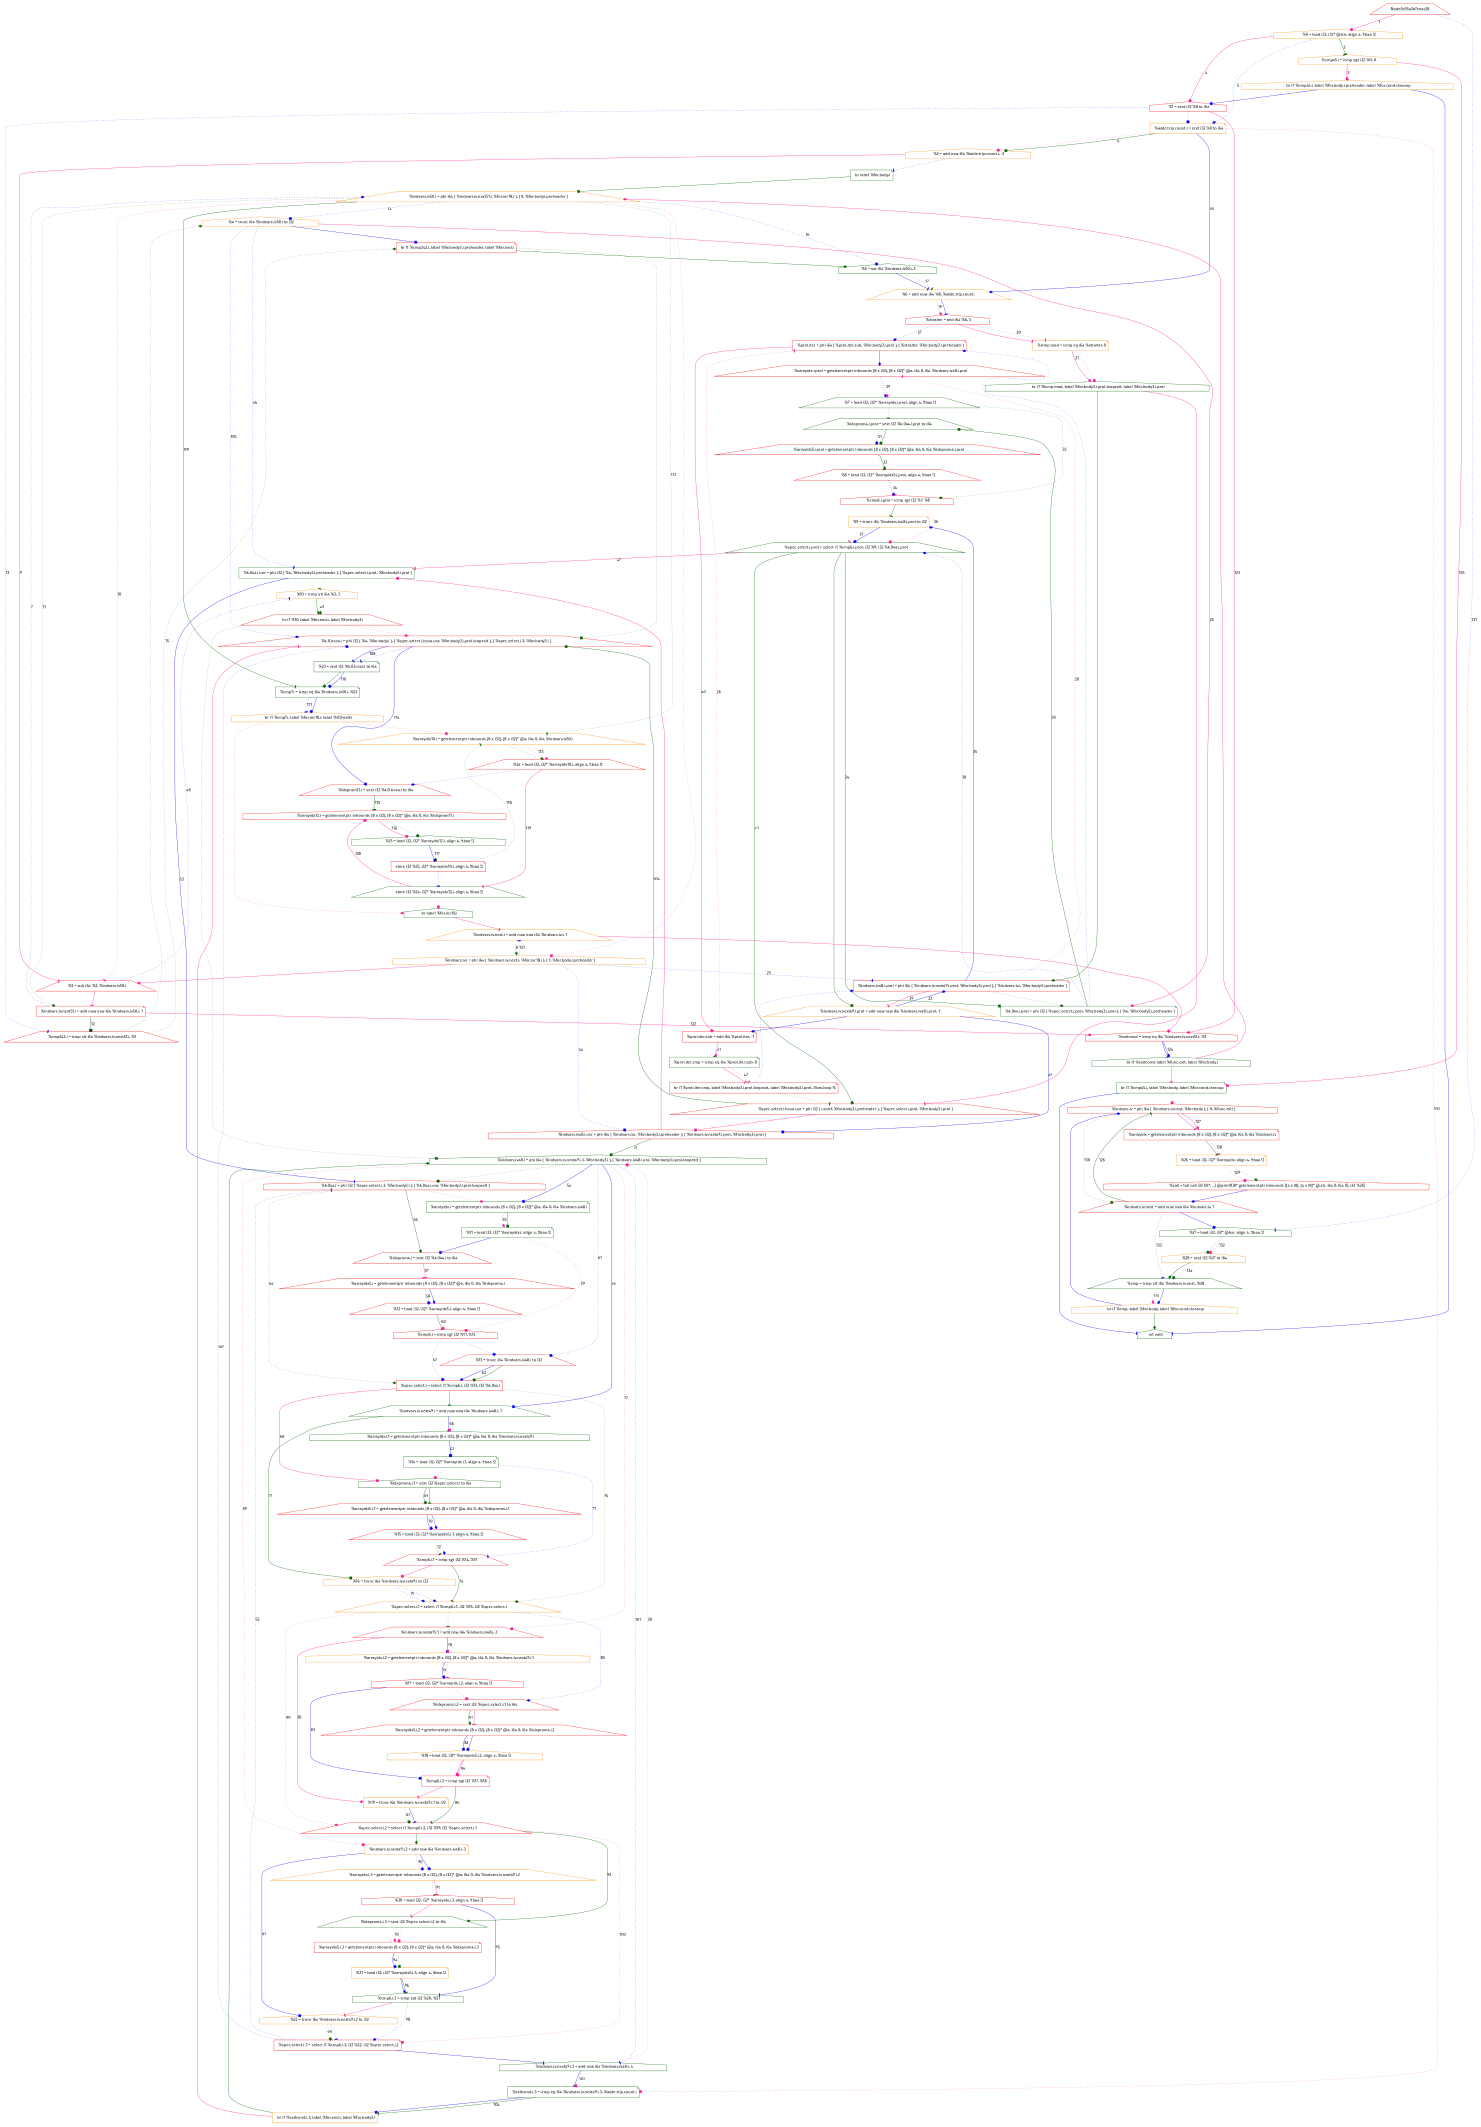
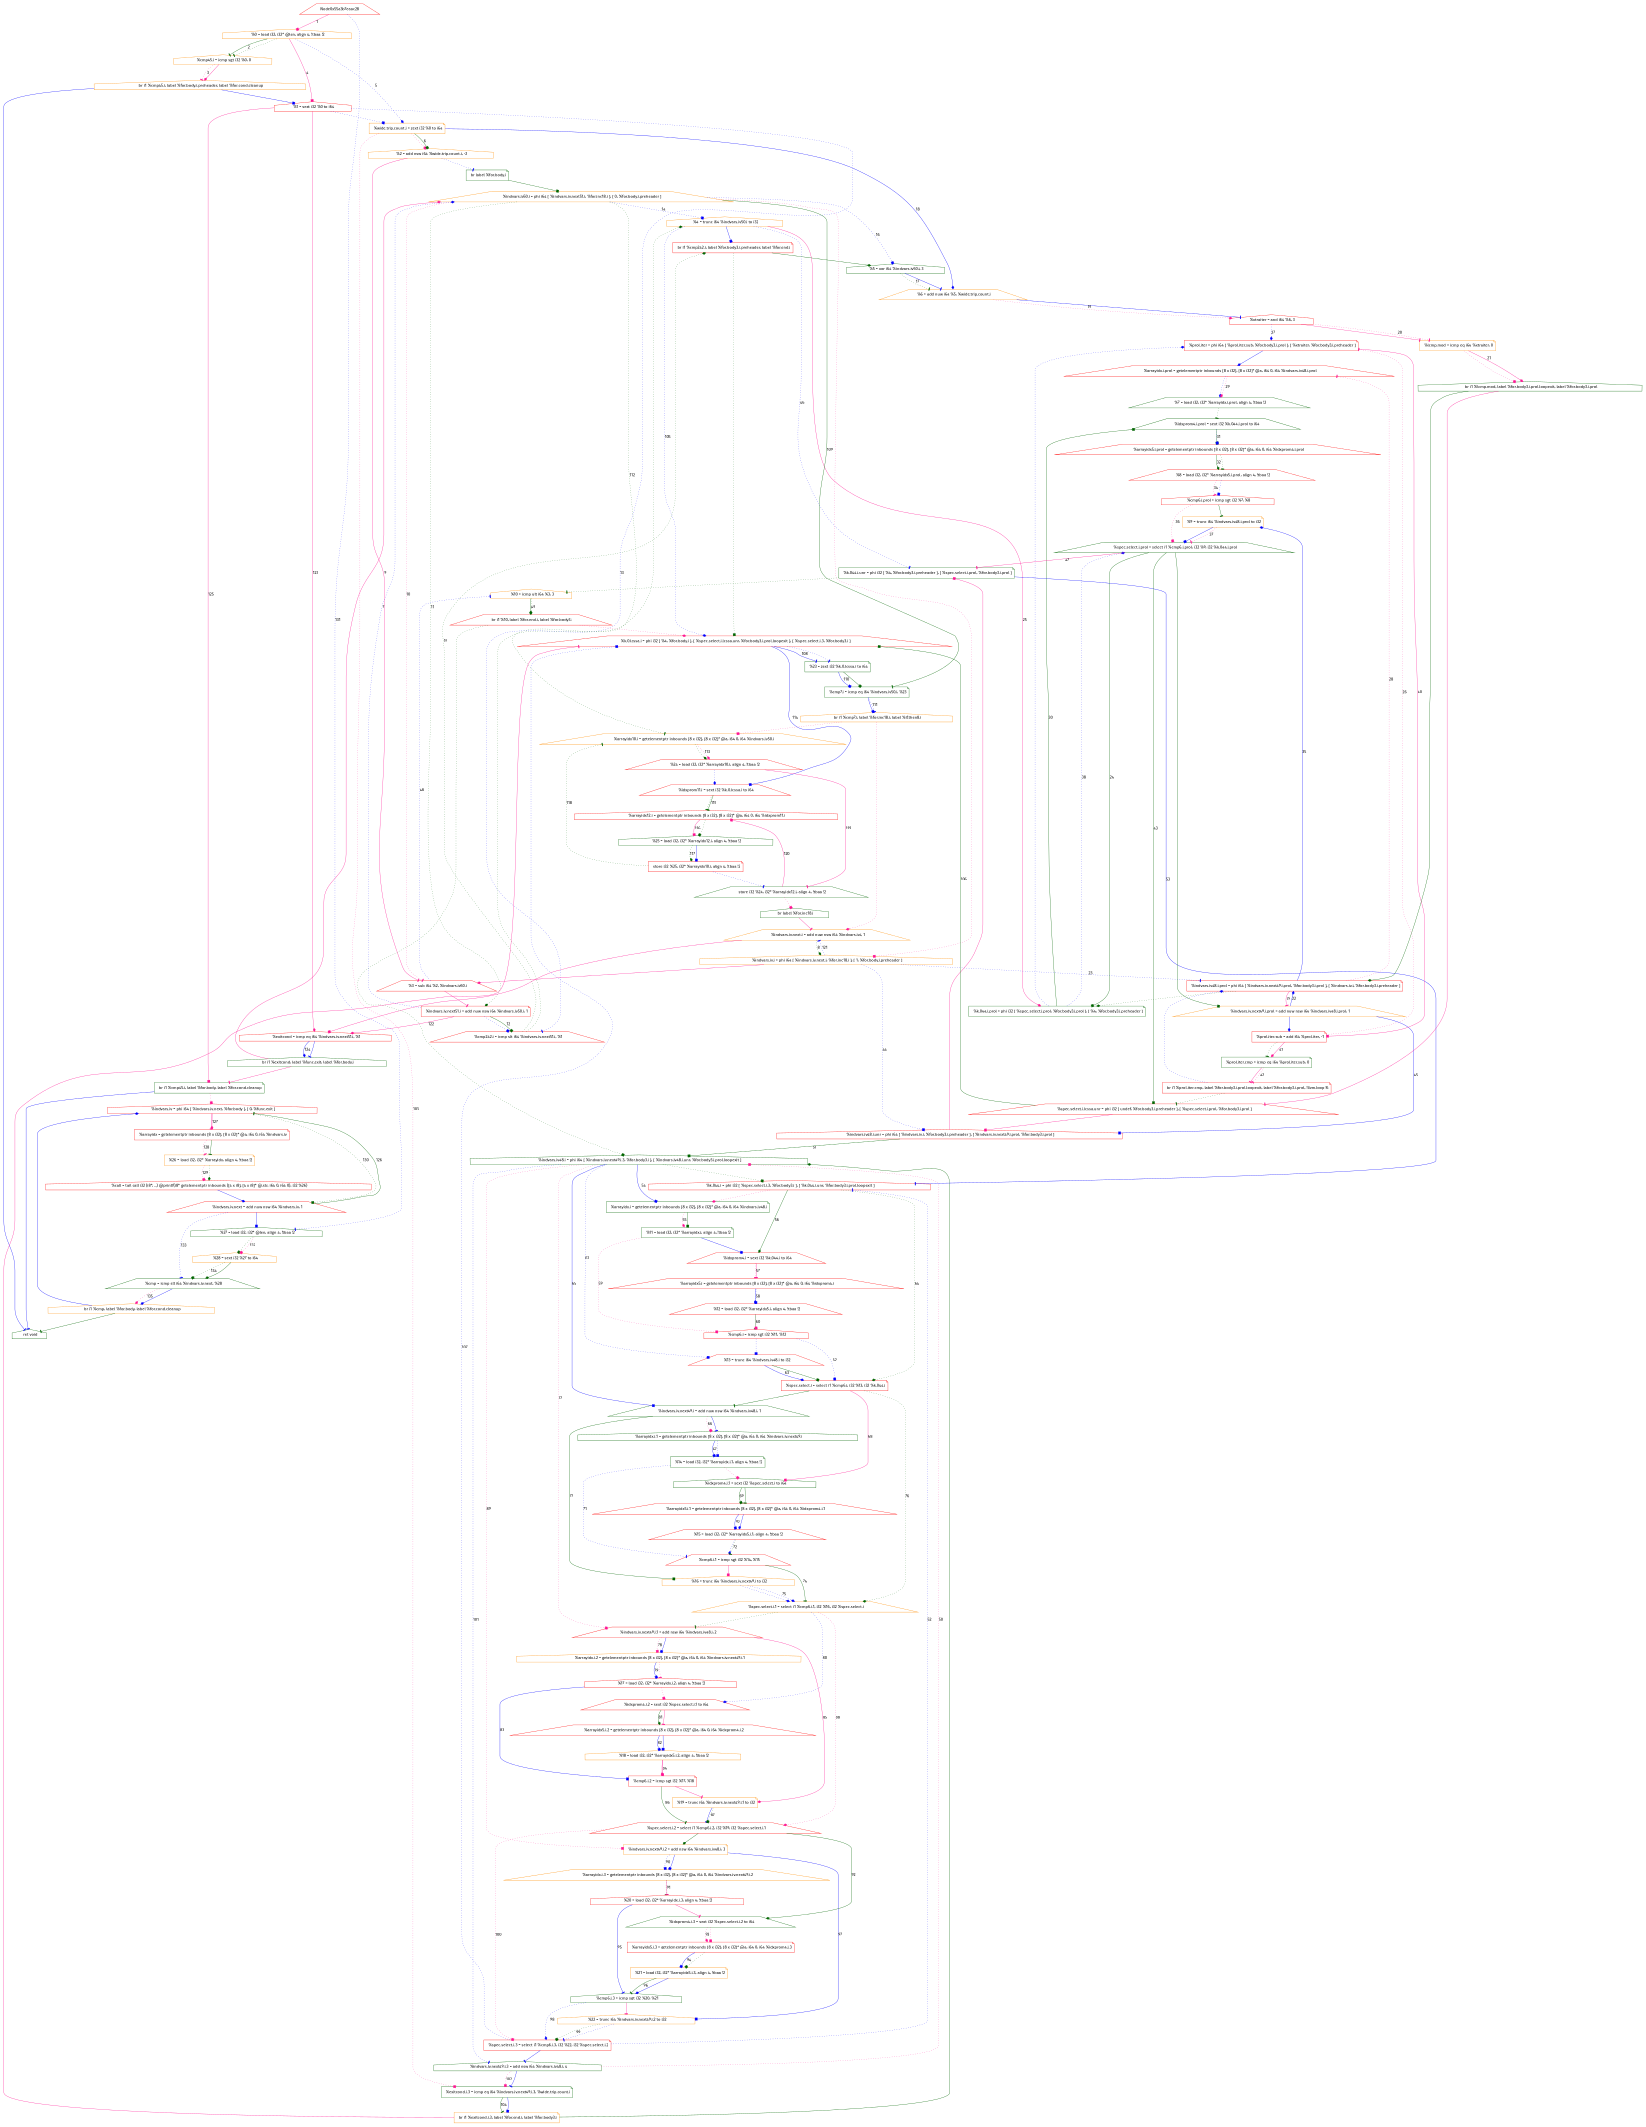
(939, 295) -> (953, 295)
(1063, 465) -> none
(1457, 648) -> (208, 568)
(235, 879) -> (877, 834)
(1155, 1320) -> (78, 1322)
